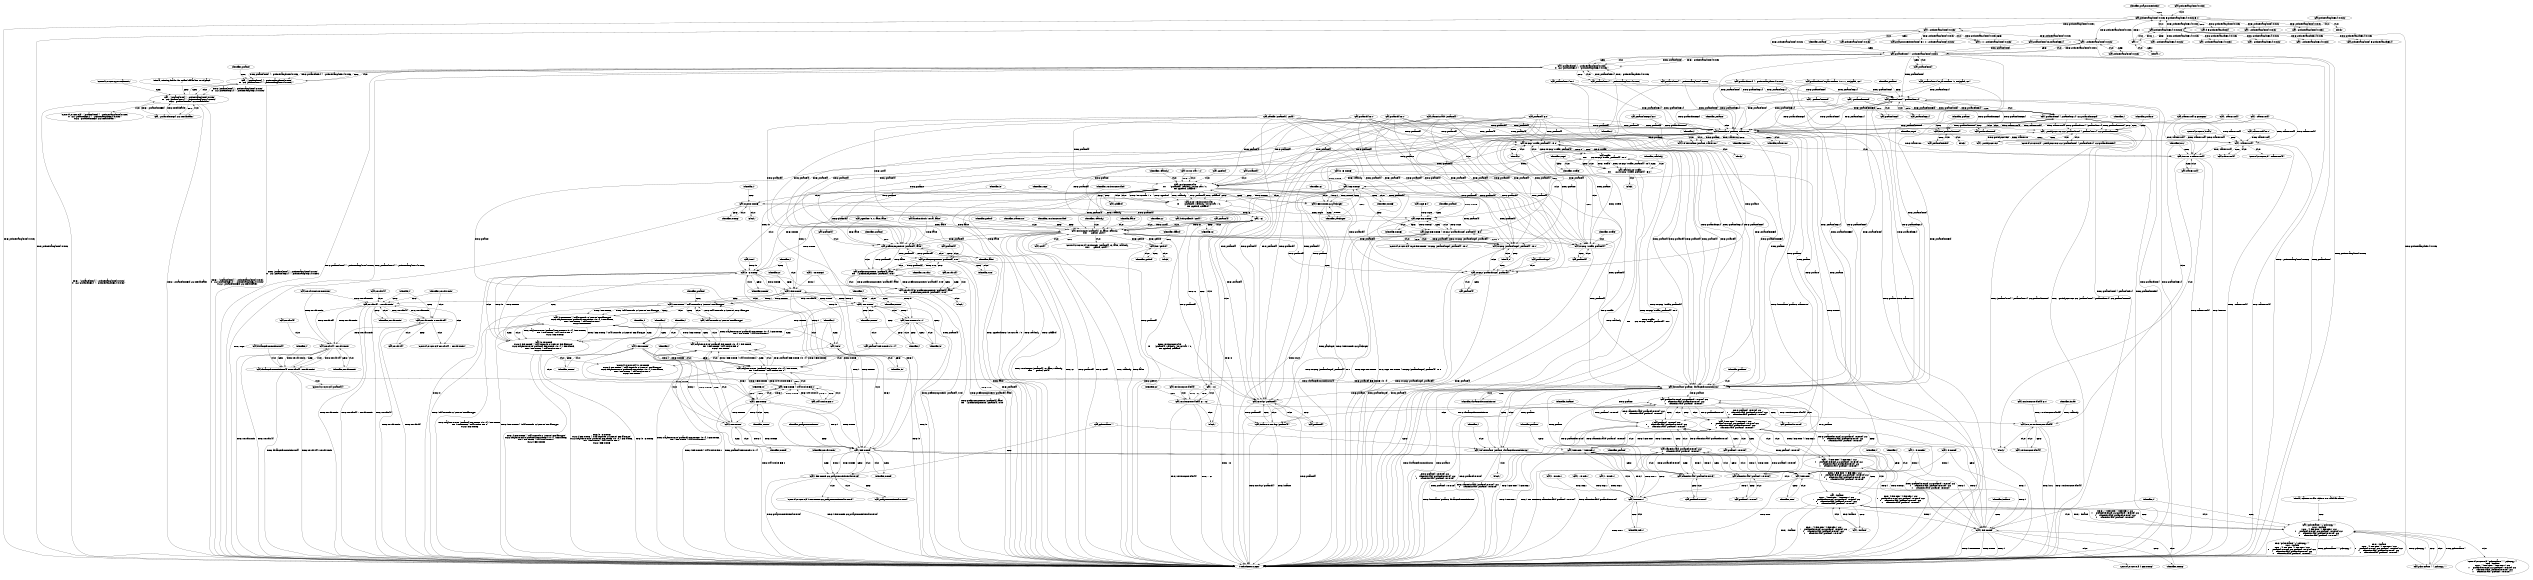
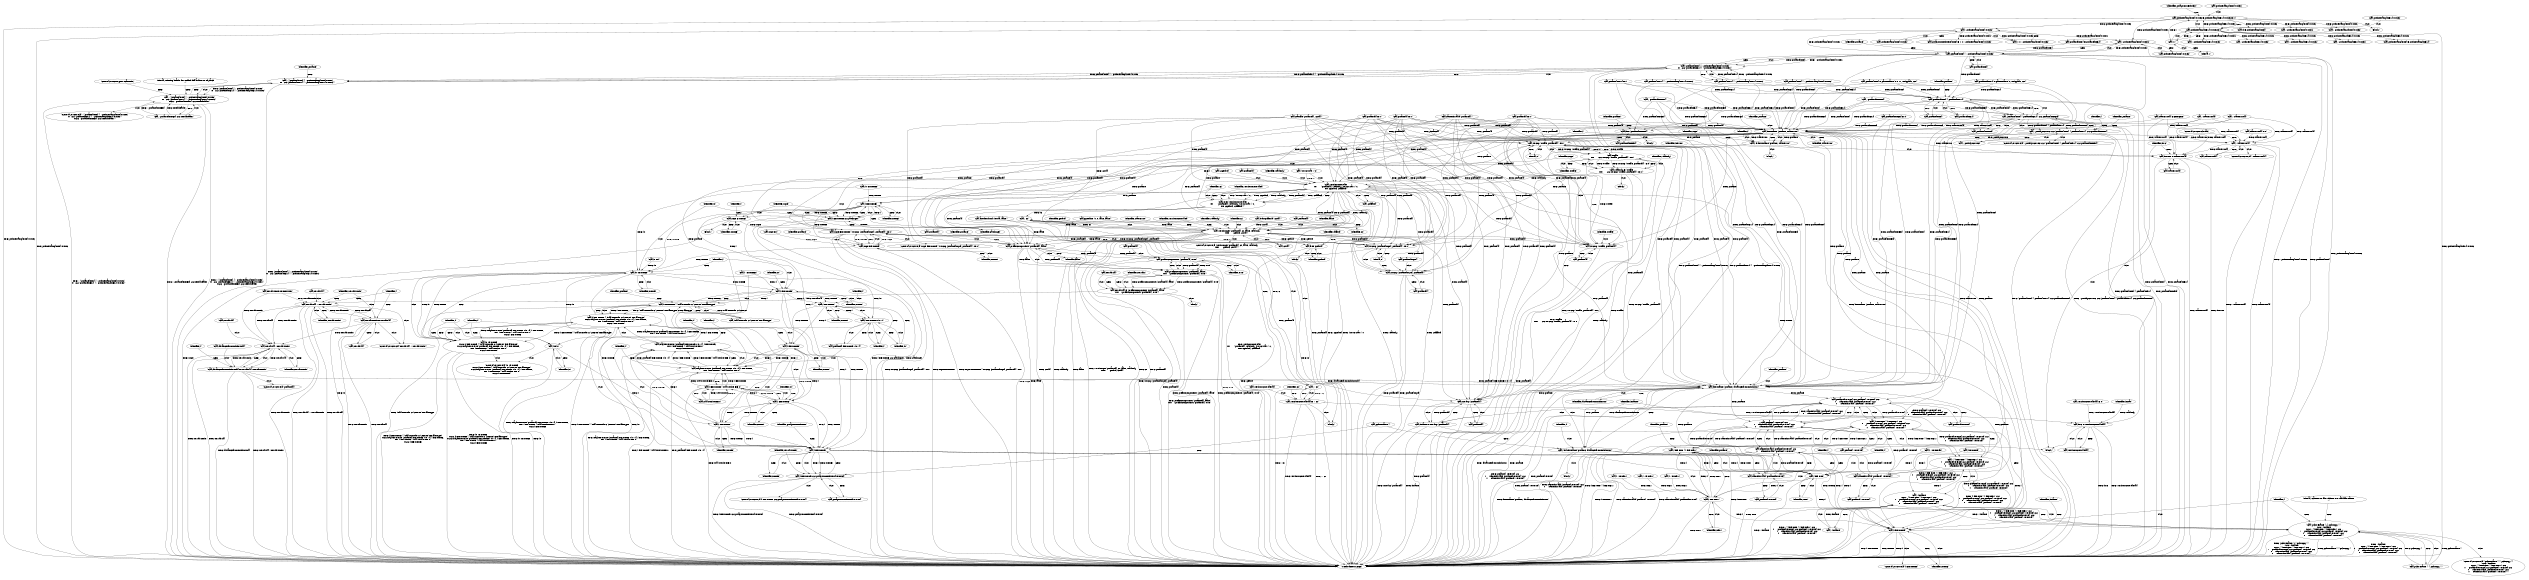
(1084, 209) -> (787, 228)
(853, 239) -> none
(1727, 246) -> (1249, 163)
